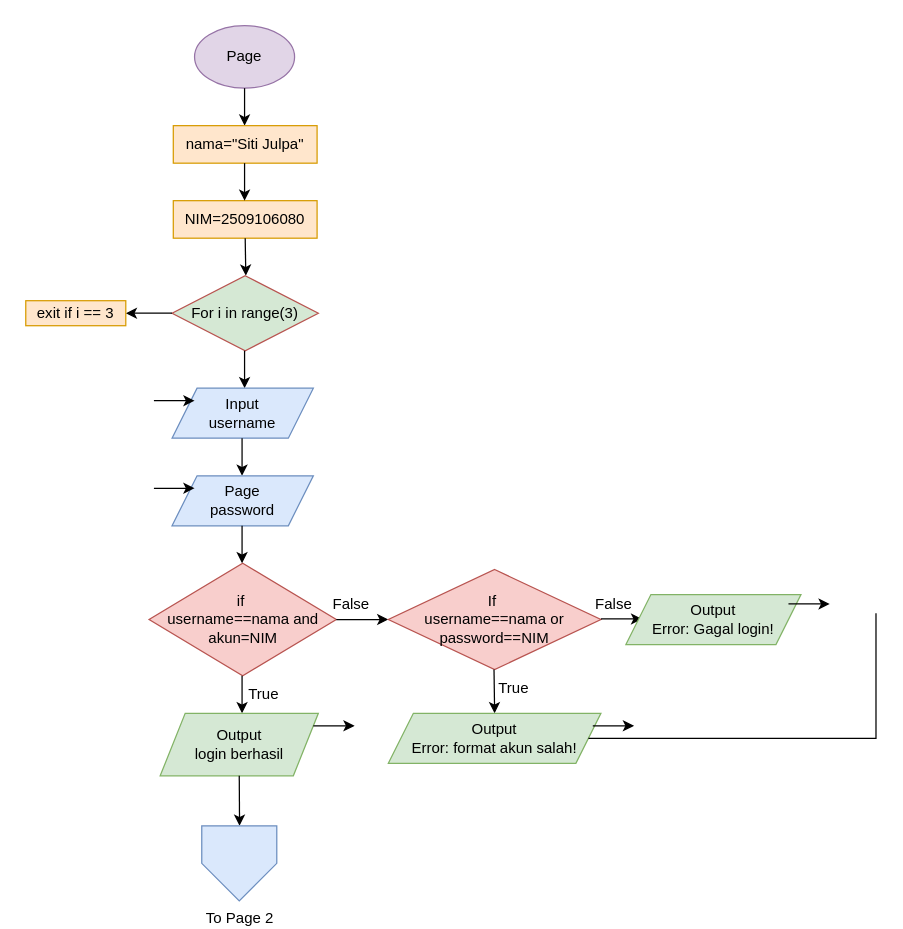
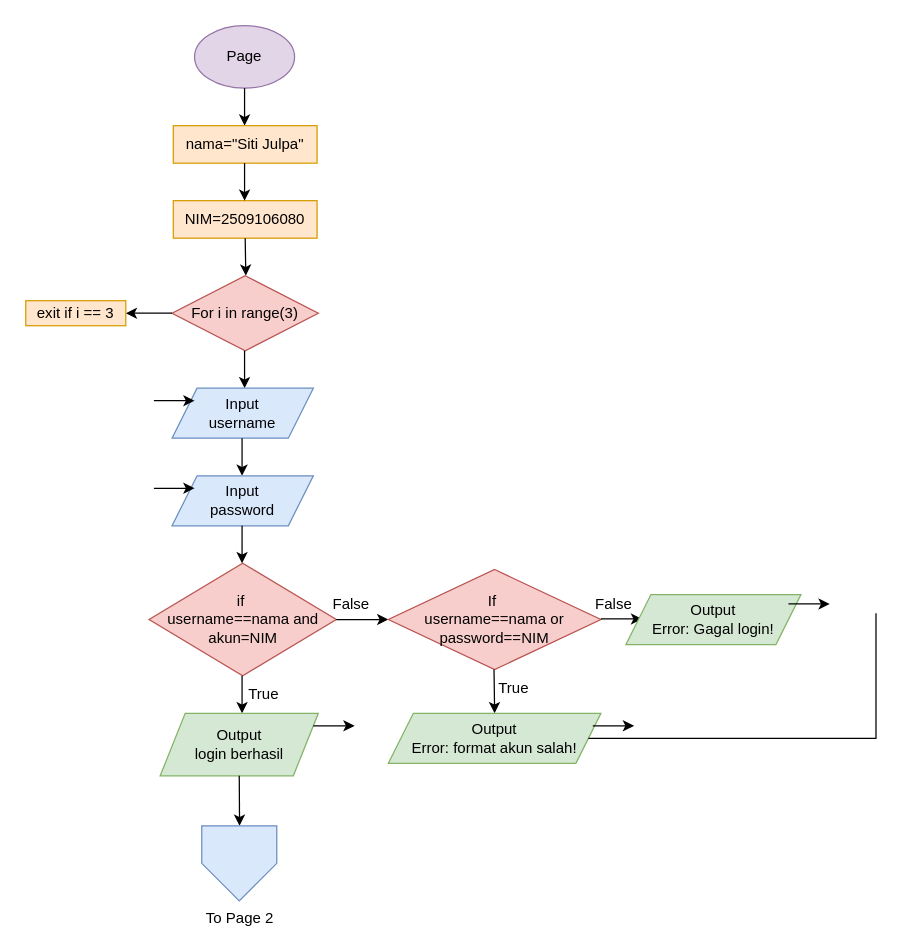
(245, 313) -> (245, 313)
(243, 501) -> (243, 501)
